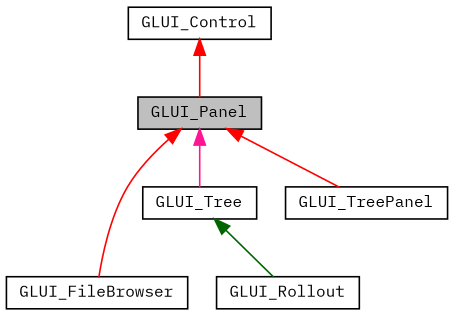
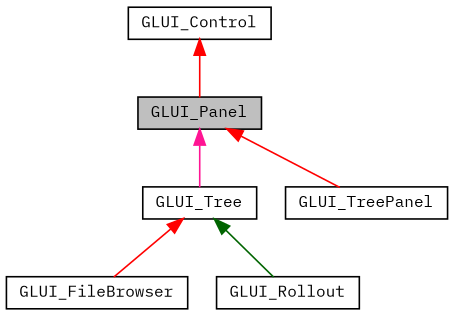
(120, 201) -> (142, 253)
